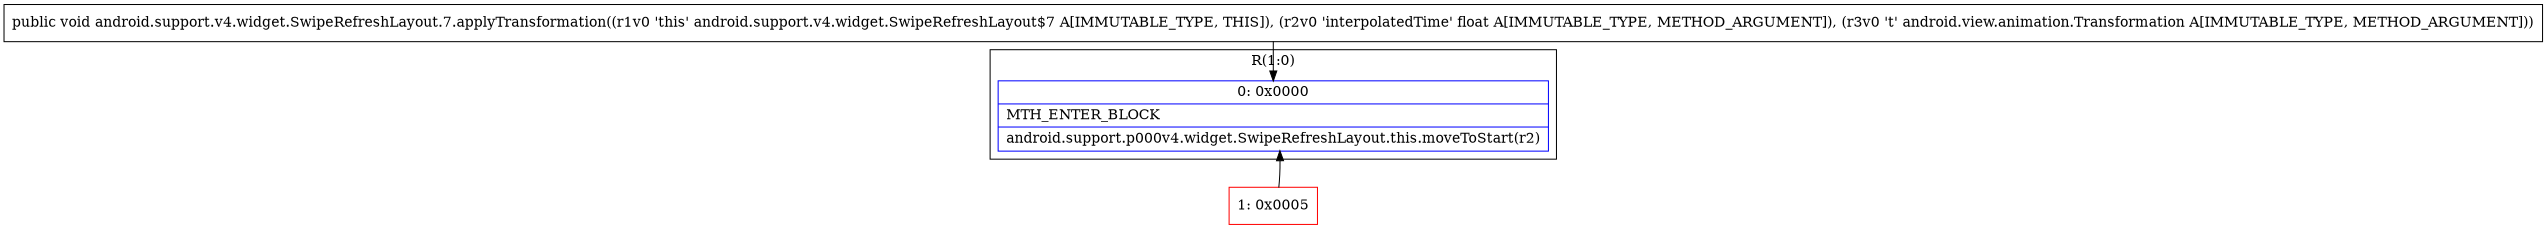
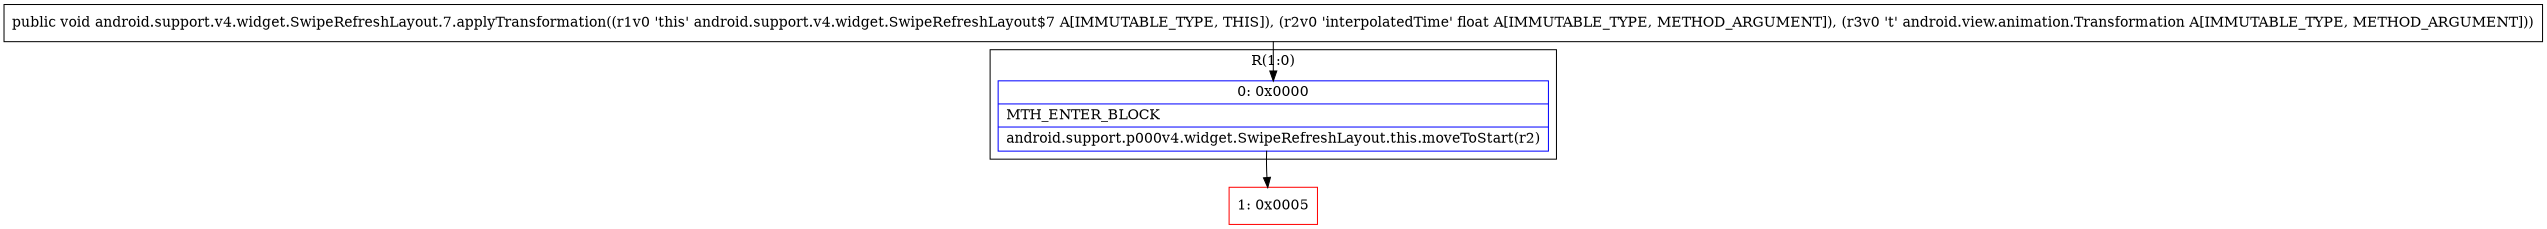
(1280, 174) -> (1267, 165)
